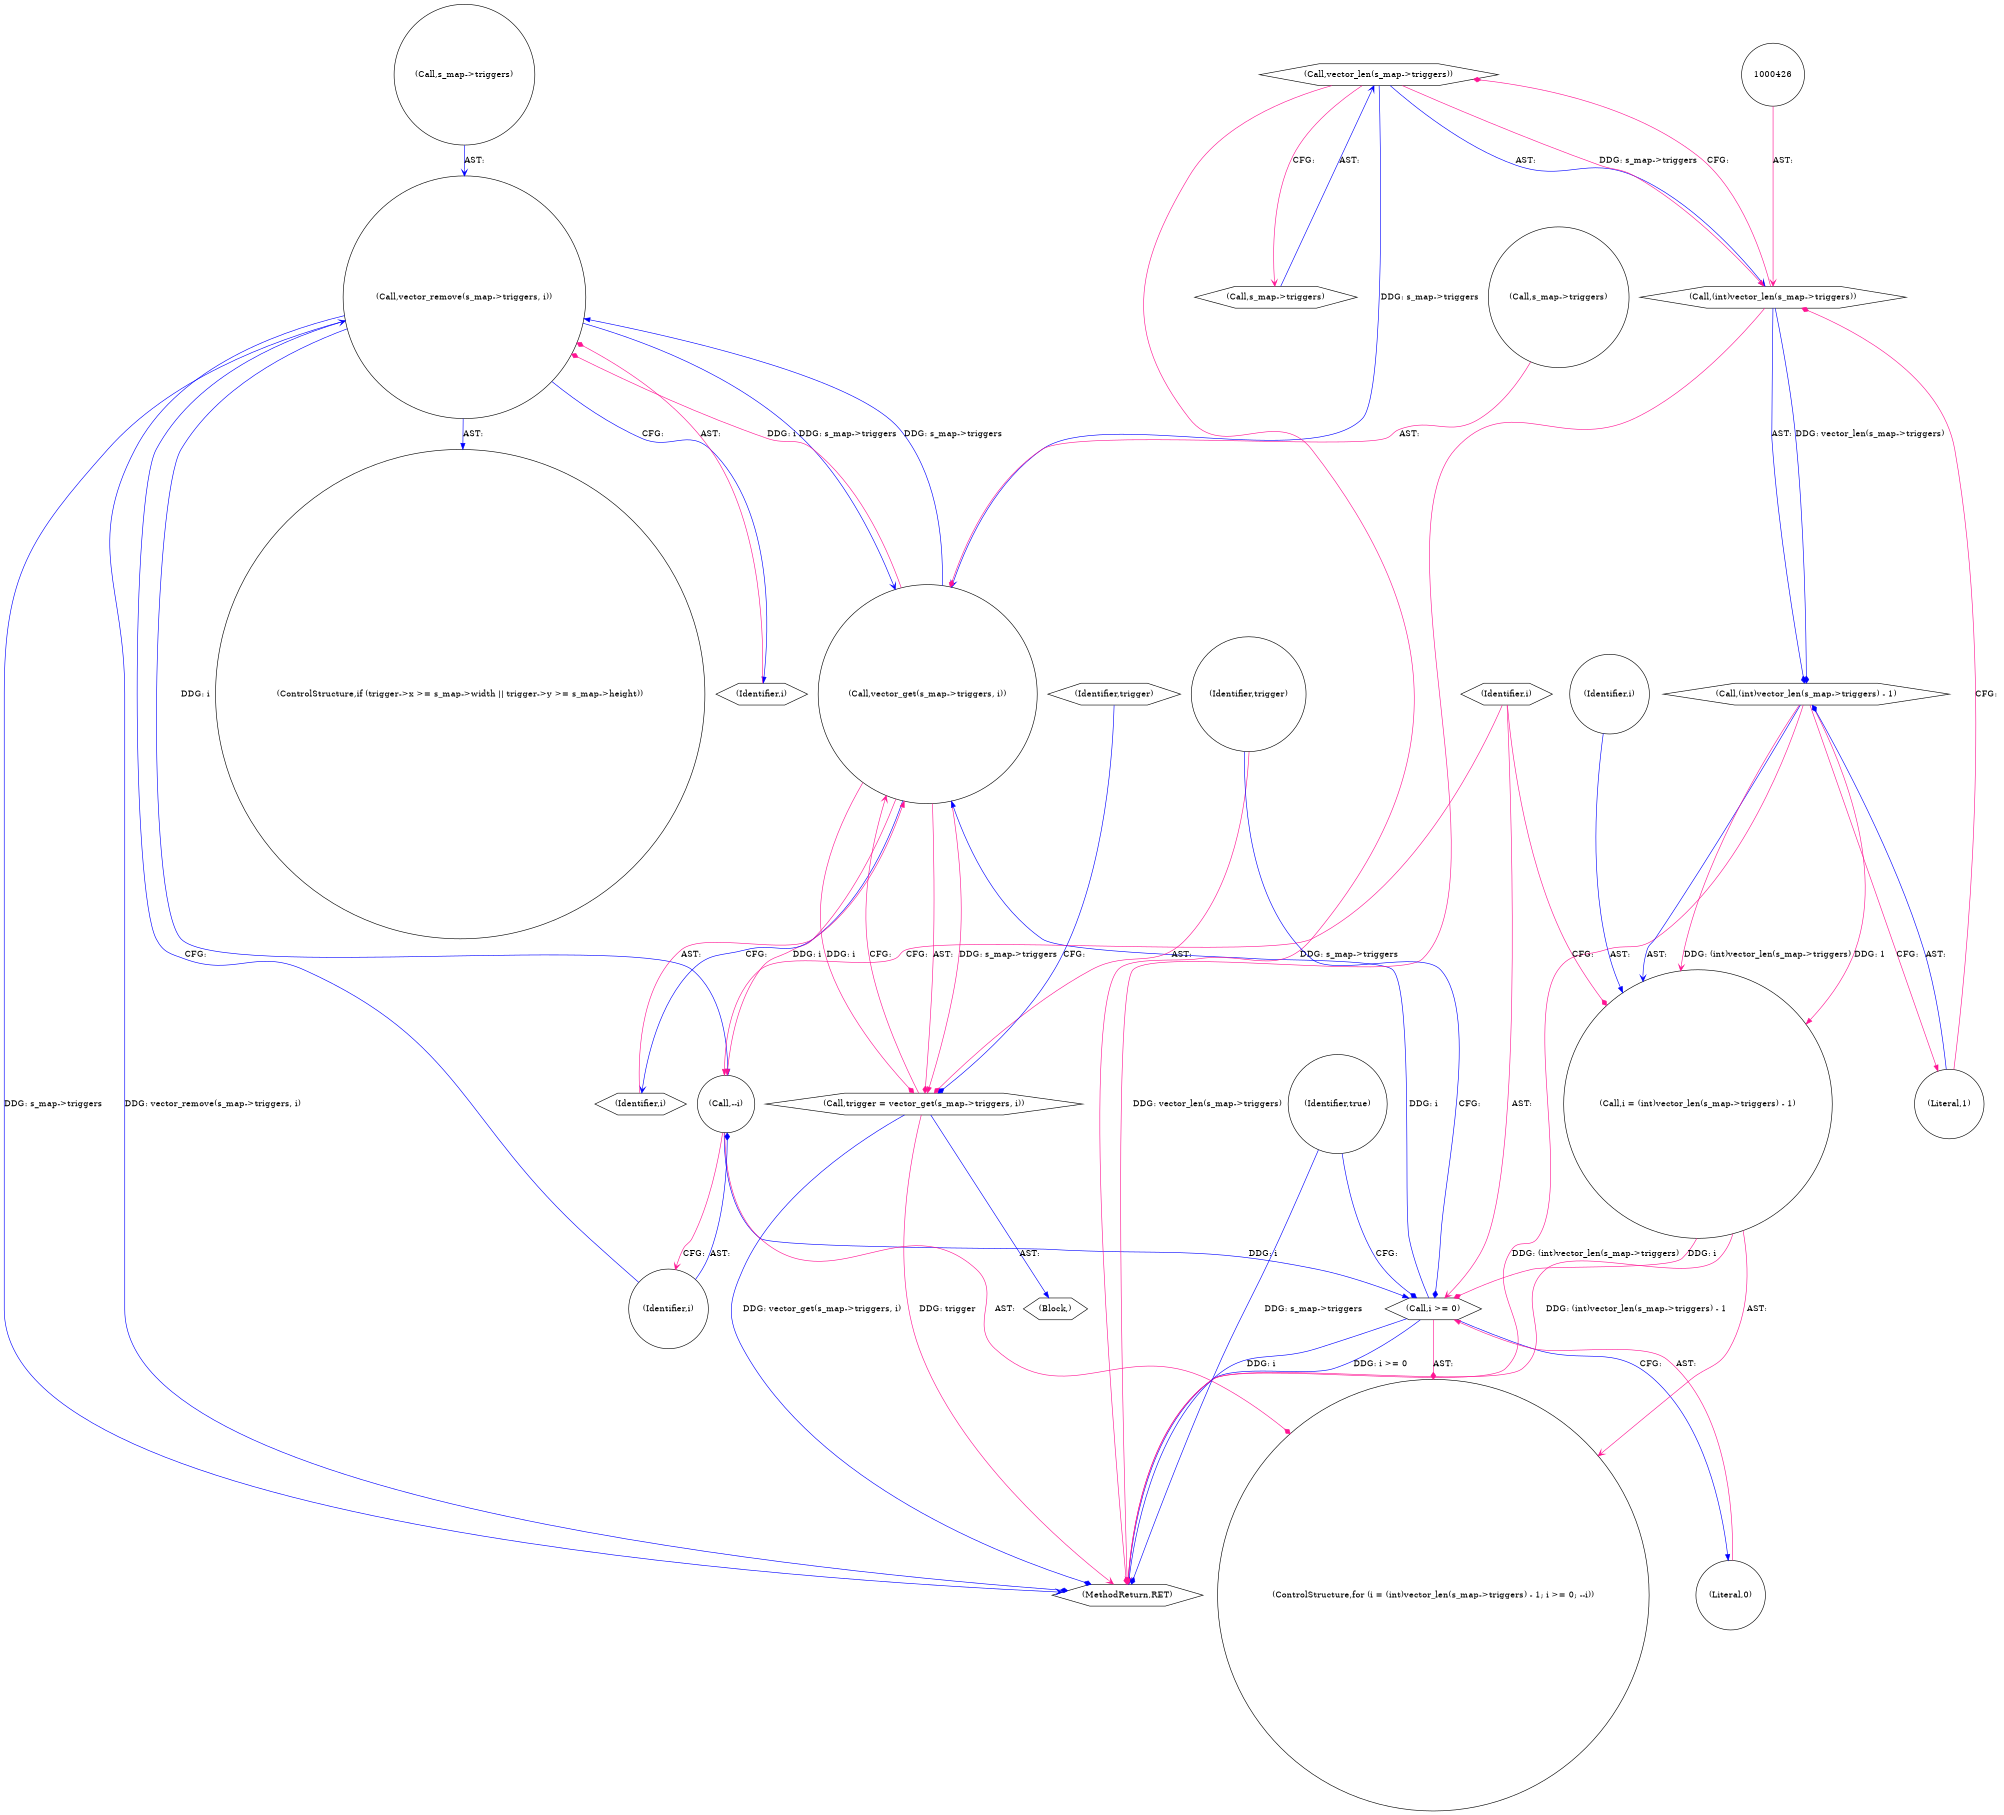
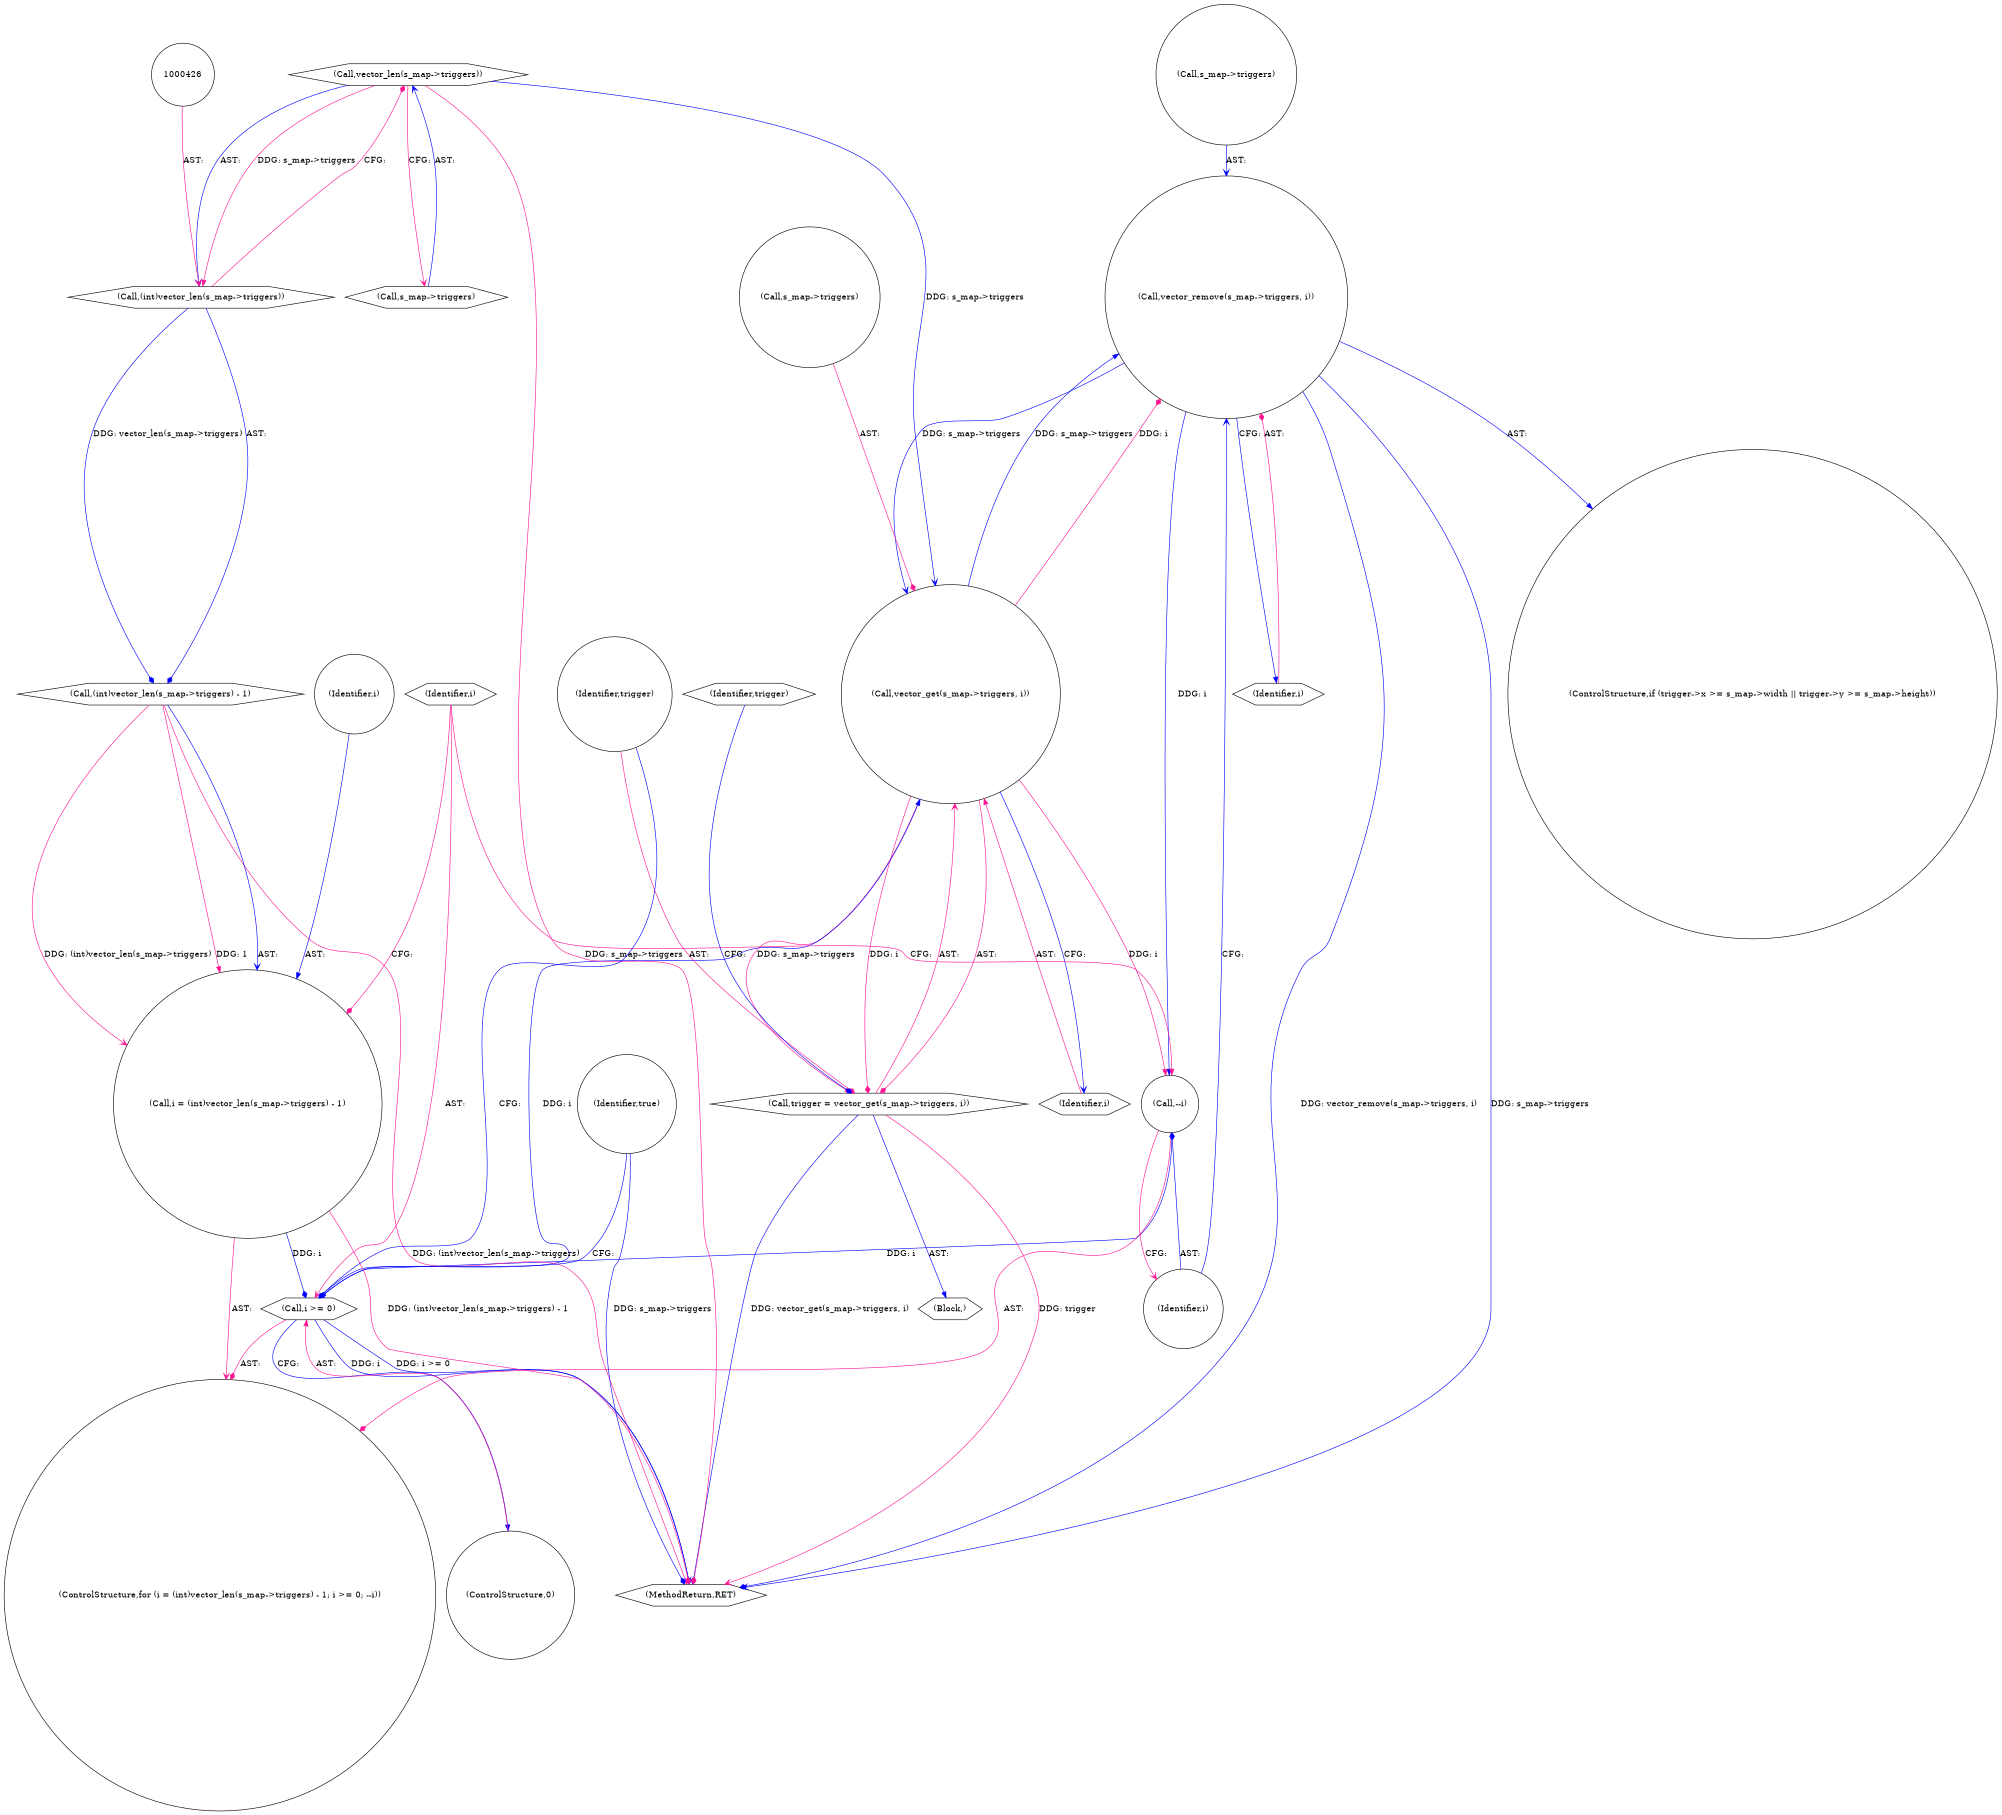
(1439, 927) -> none
(882, 954) -> (951, 954)
(1949, 1104) -> none
(1582, 1267) -> (295, 1262)
(1731, 1595) -> (511, 1595)
